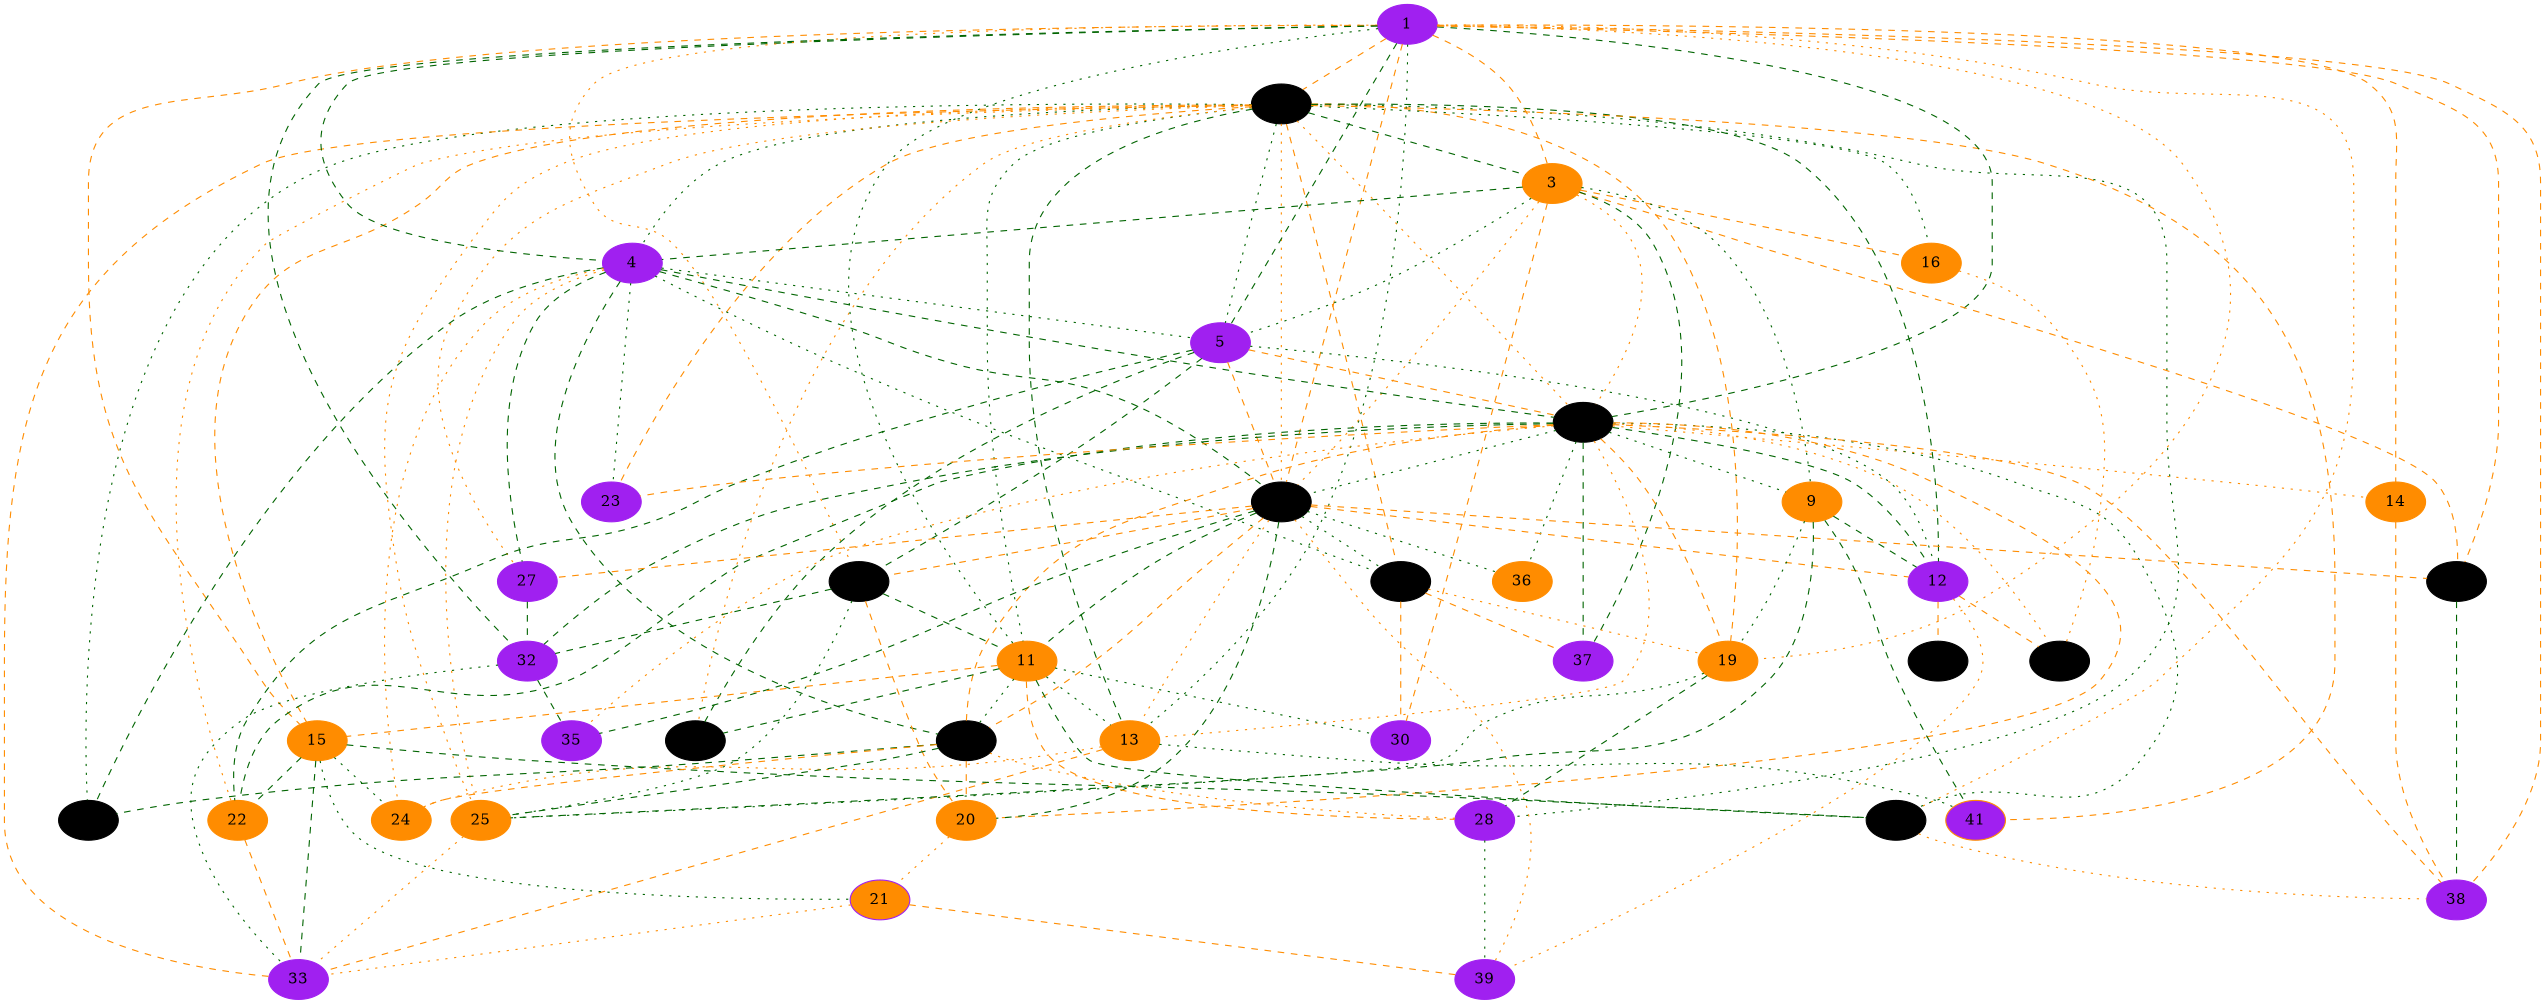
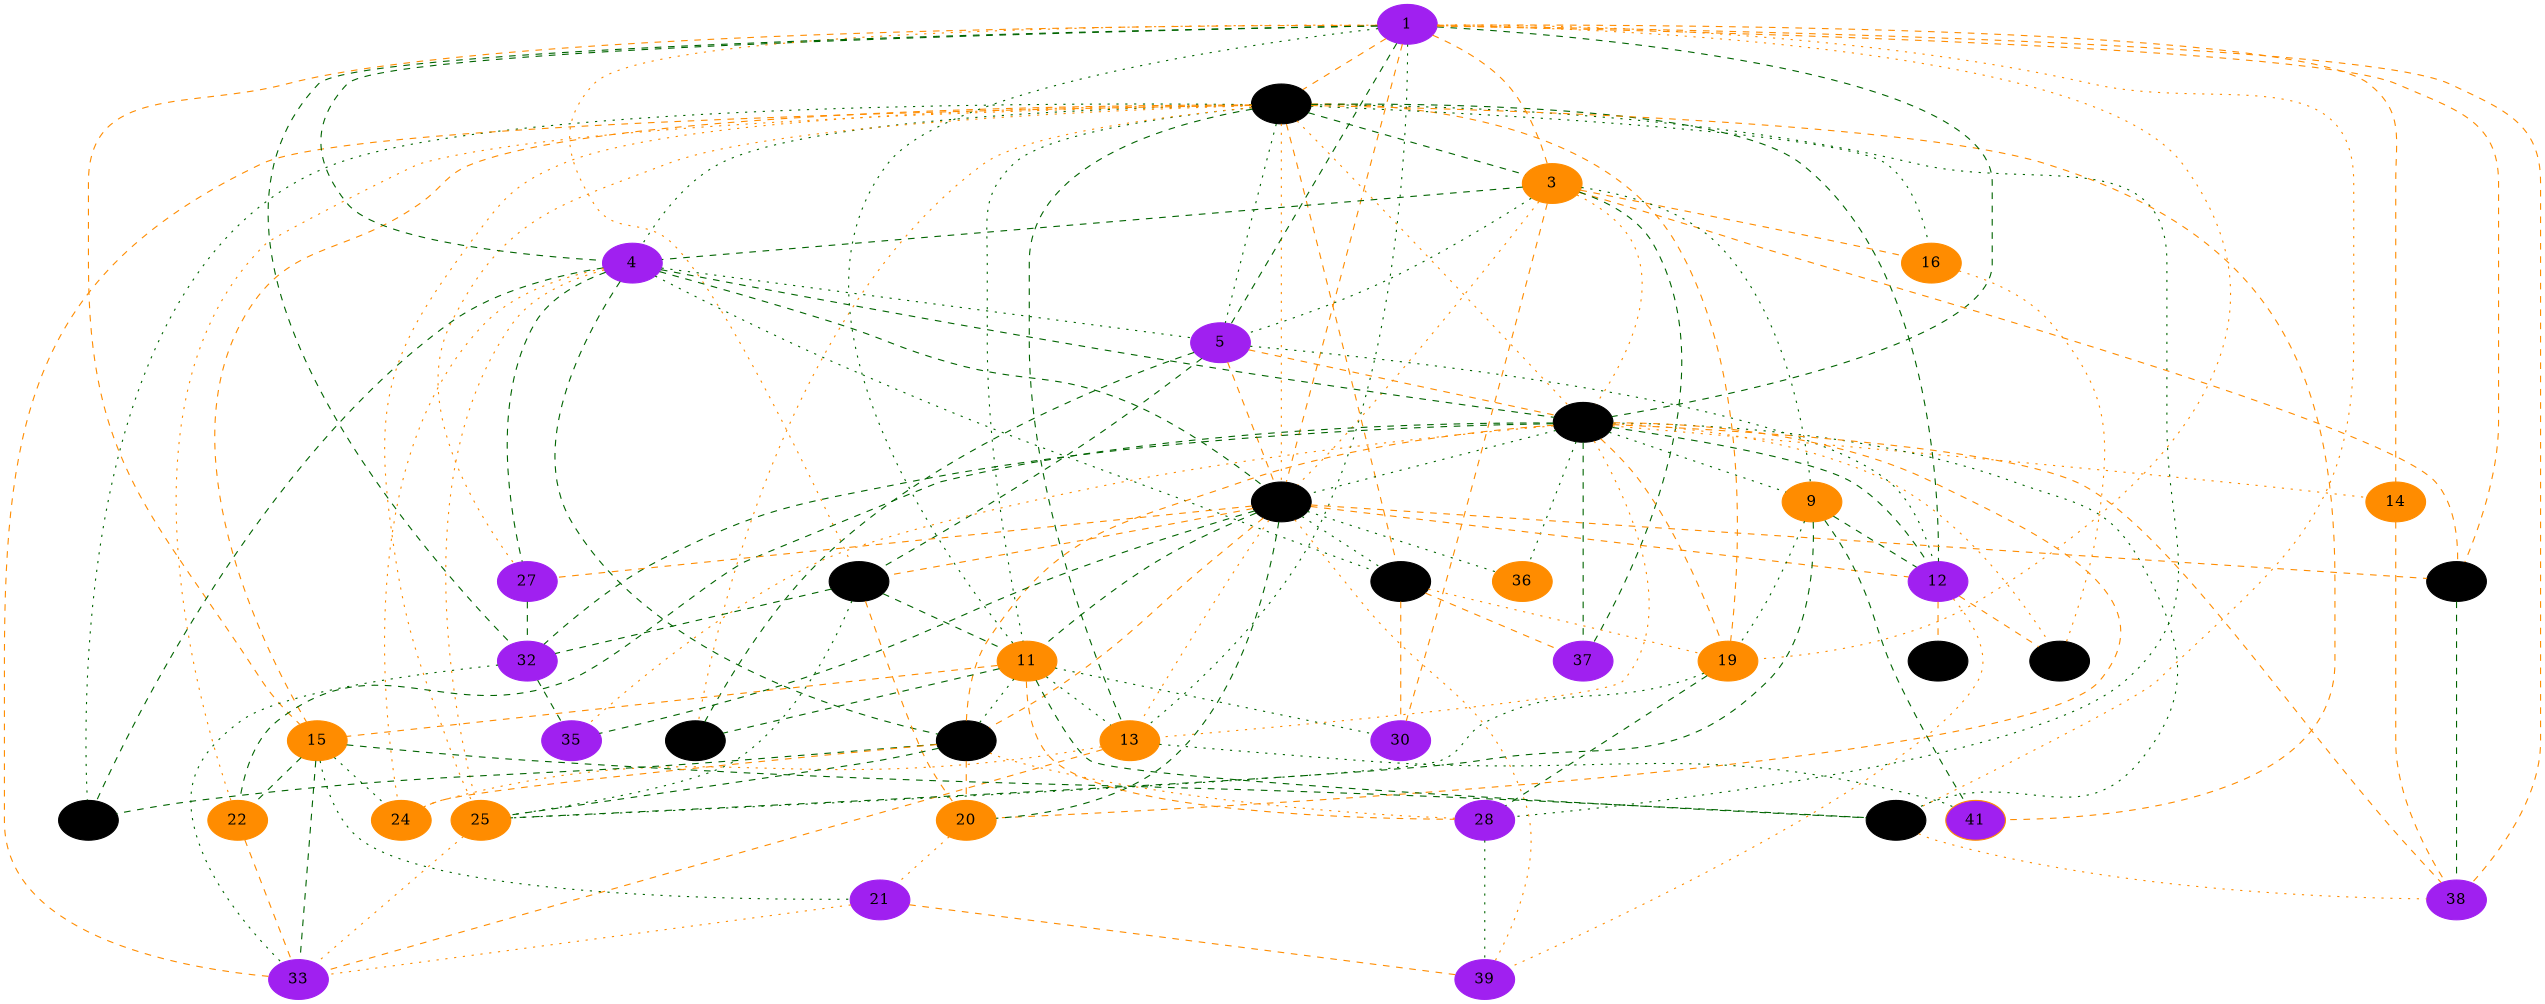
(611, 502) -> none
(662, 518) -> none
(880, 900) -> (880, 900)
